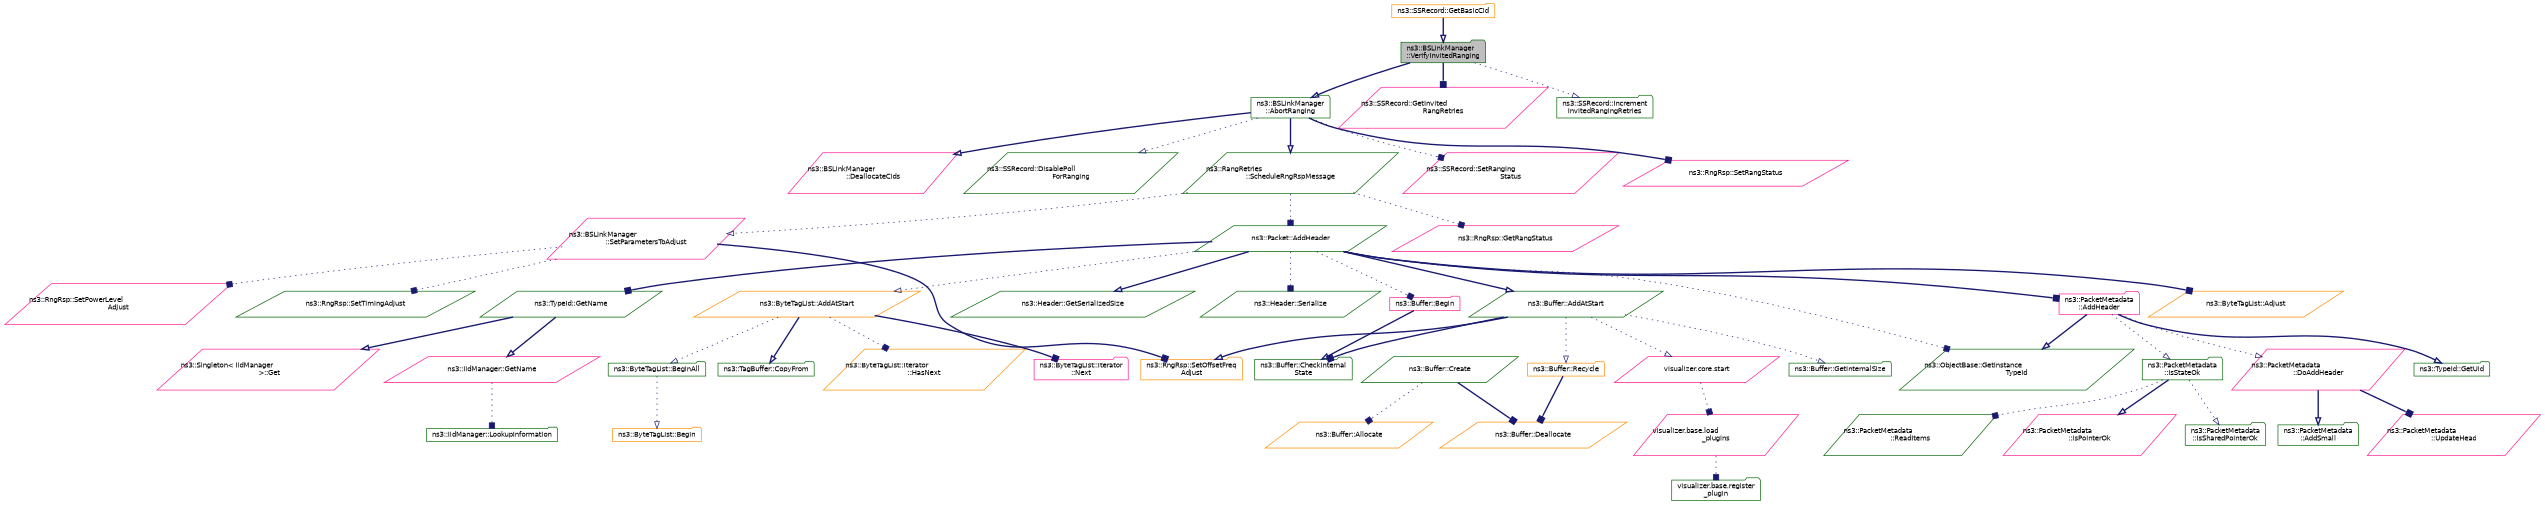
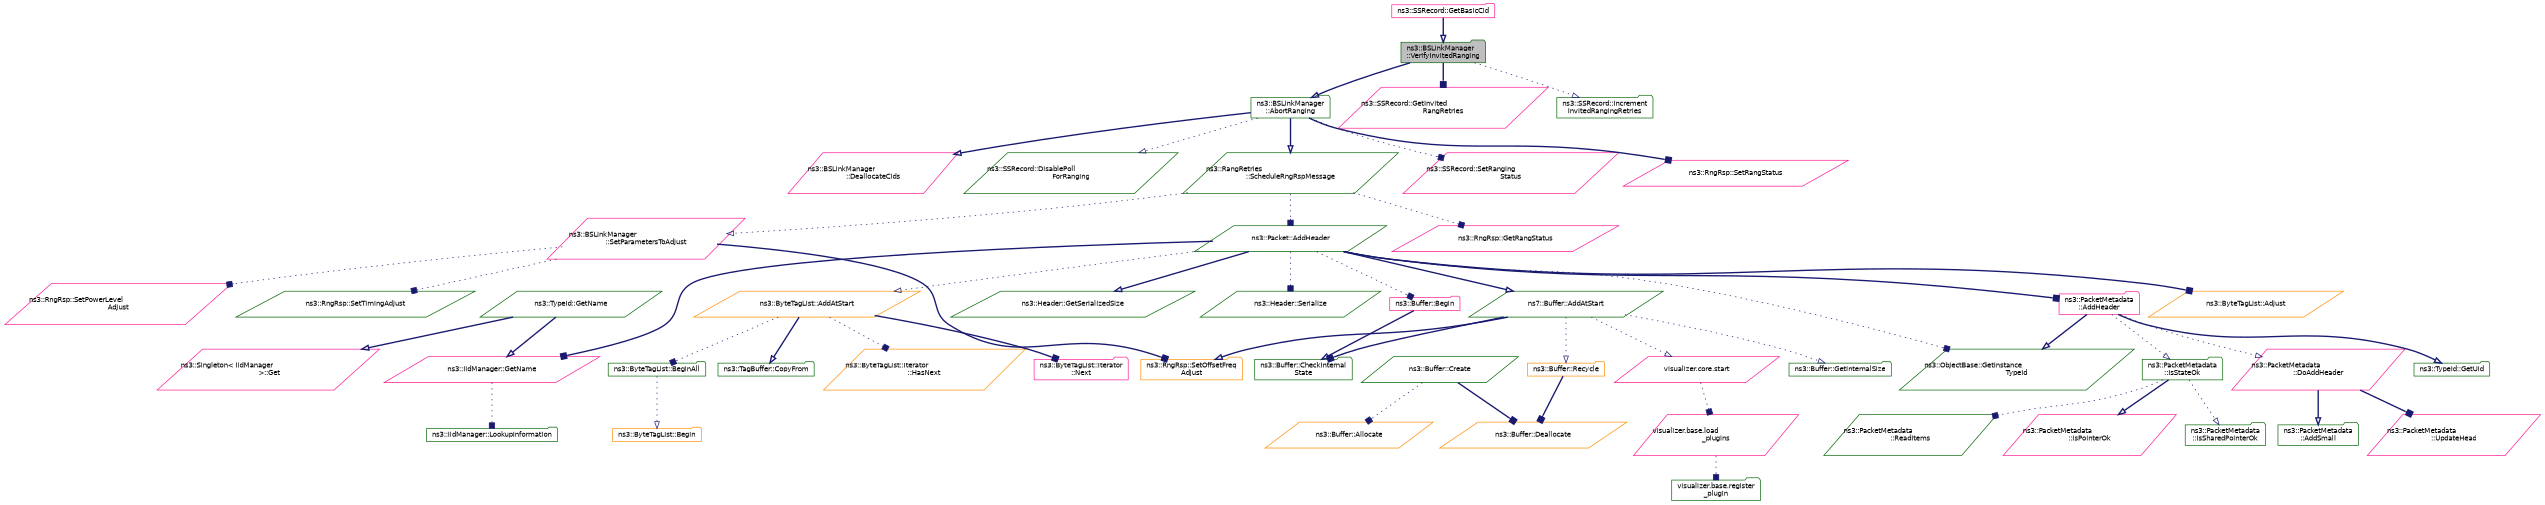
(1443, 11) -> (1443, 11)
(922, 258) -> (875, 257)
(1566, 304) -> (1566, 304)
(728, 339) -> (728, 339)
